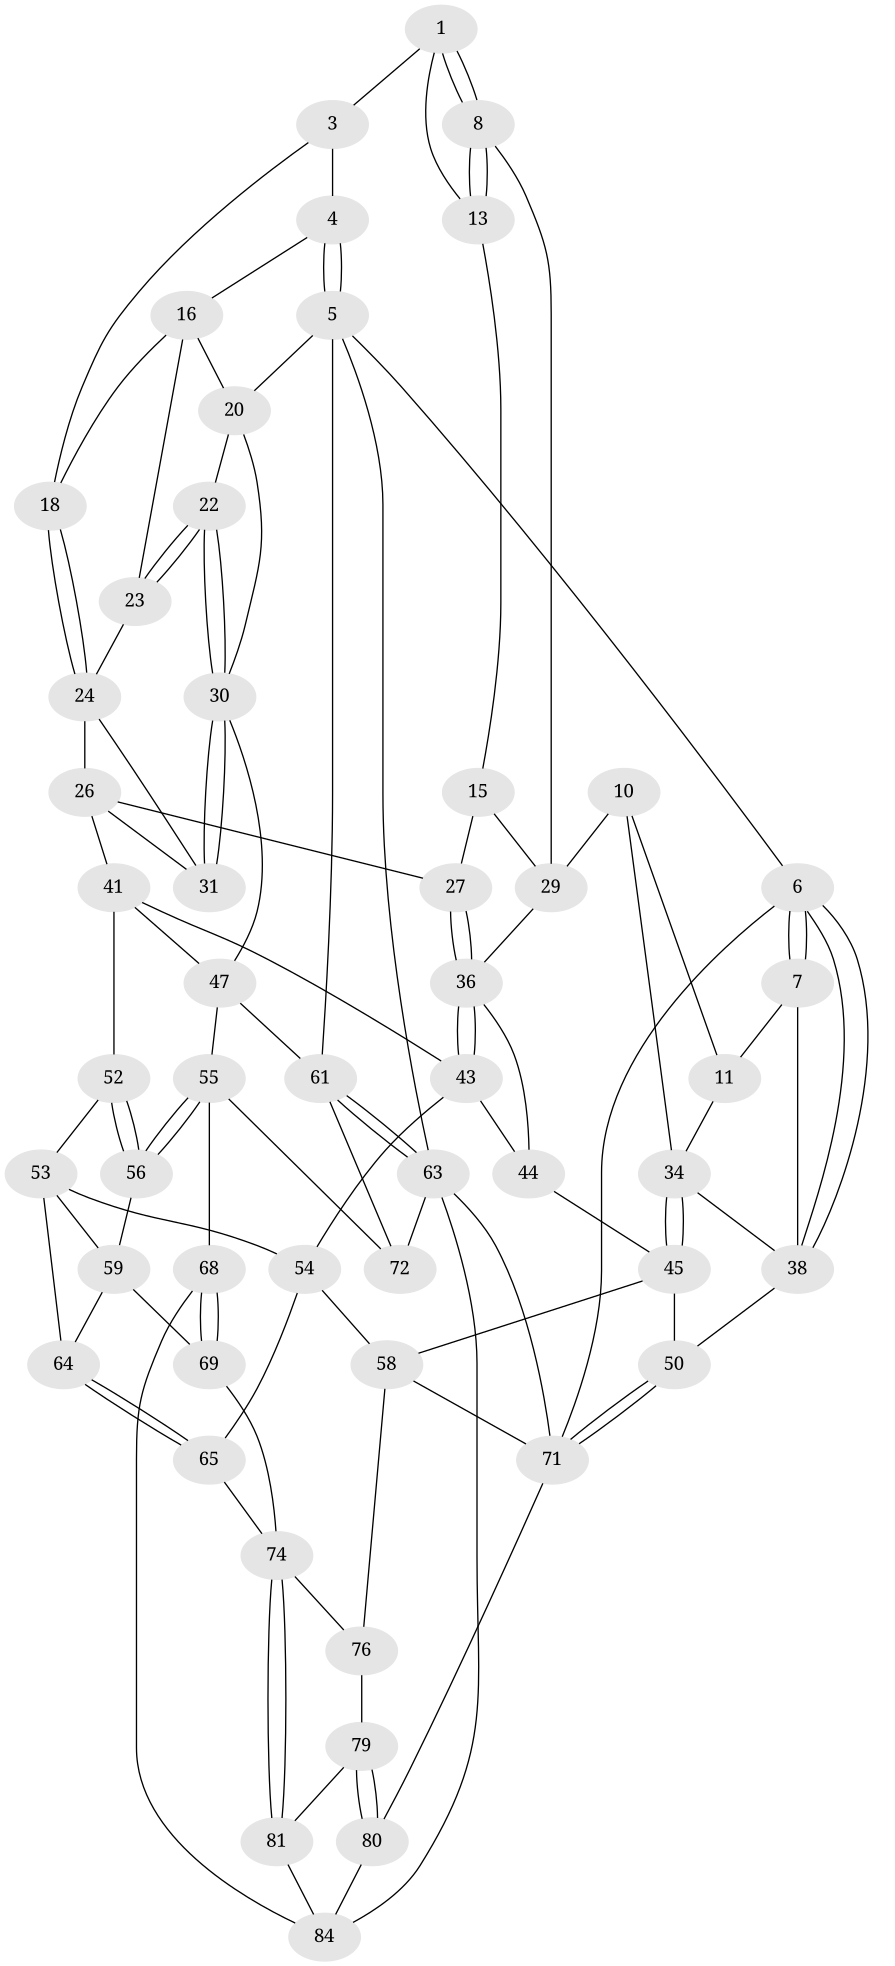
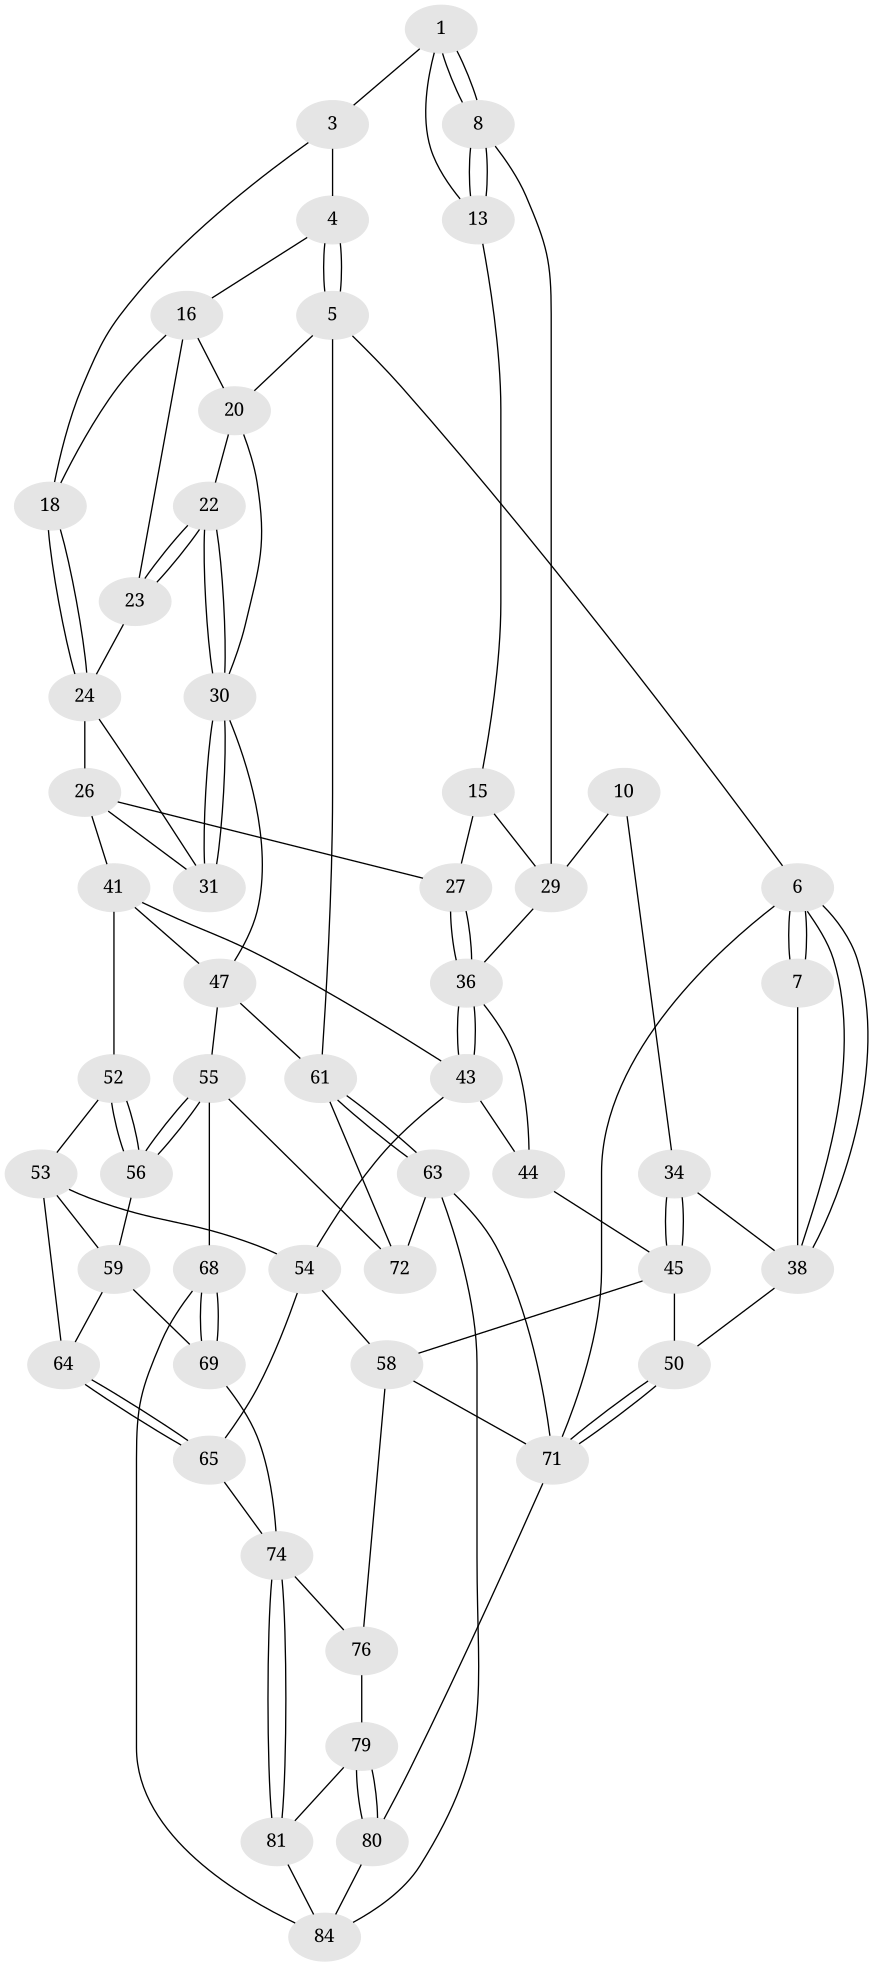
(383, 743) -> none
(725, 1079) -> none
